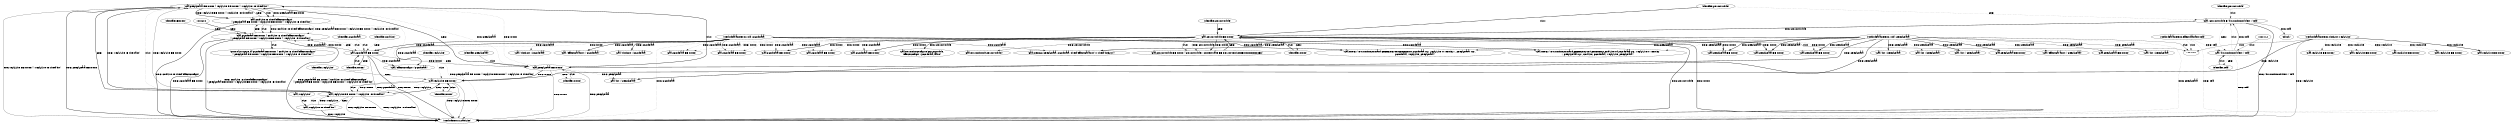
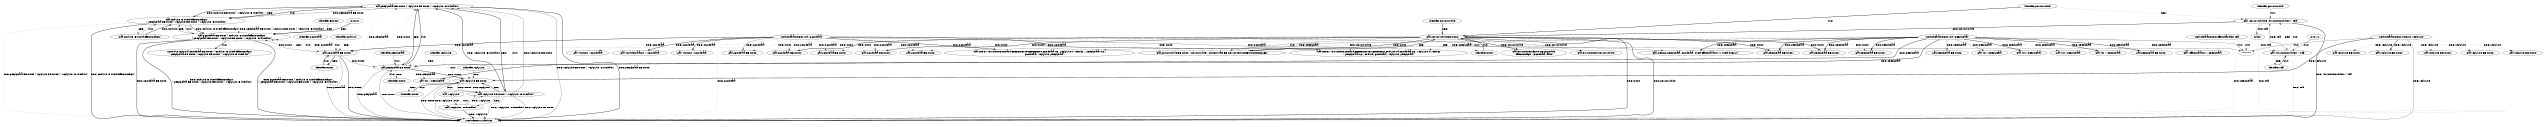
none -> (140, 37)
(580, 53) -> (640, 53)
(409, 68) -> none
